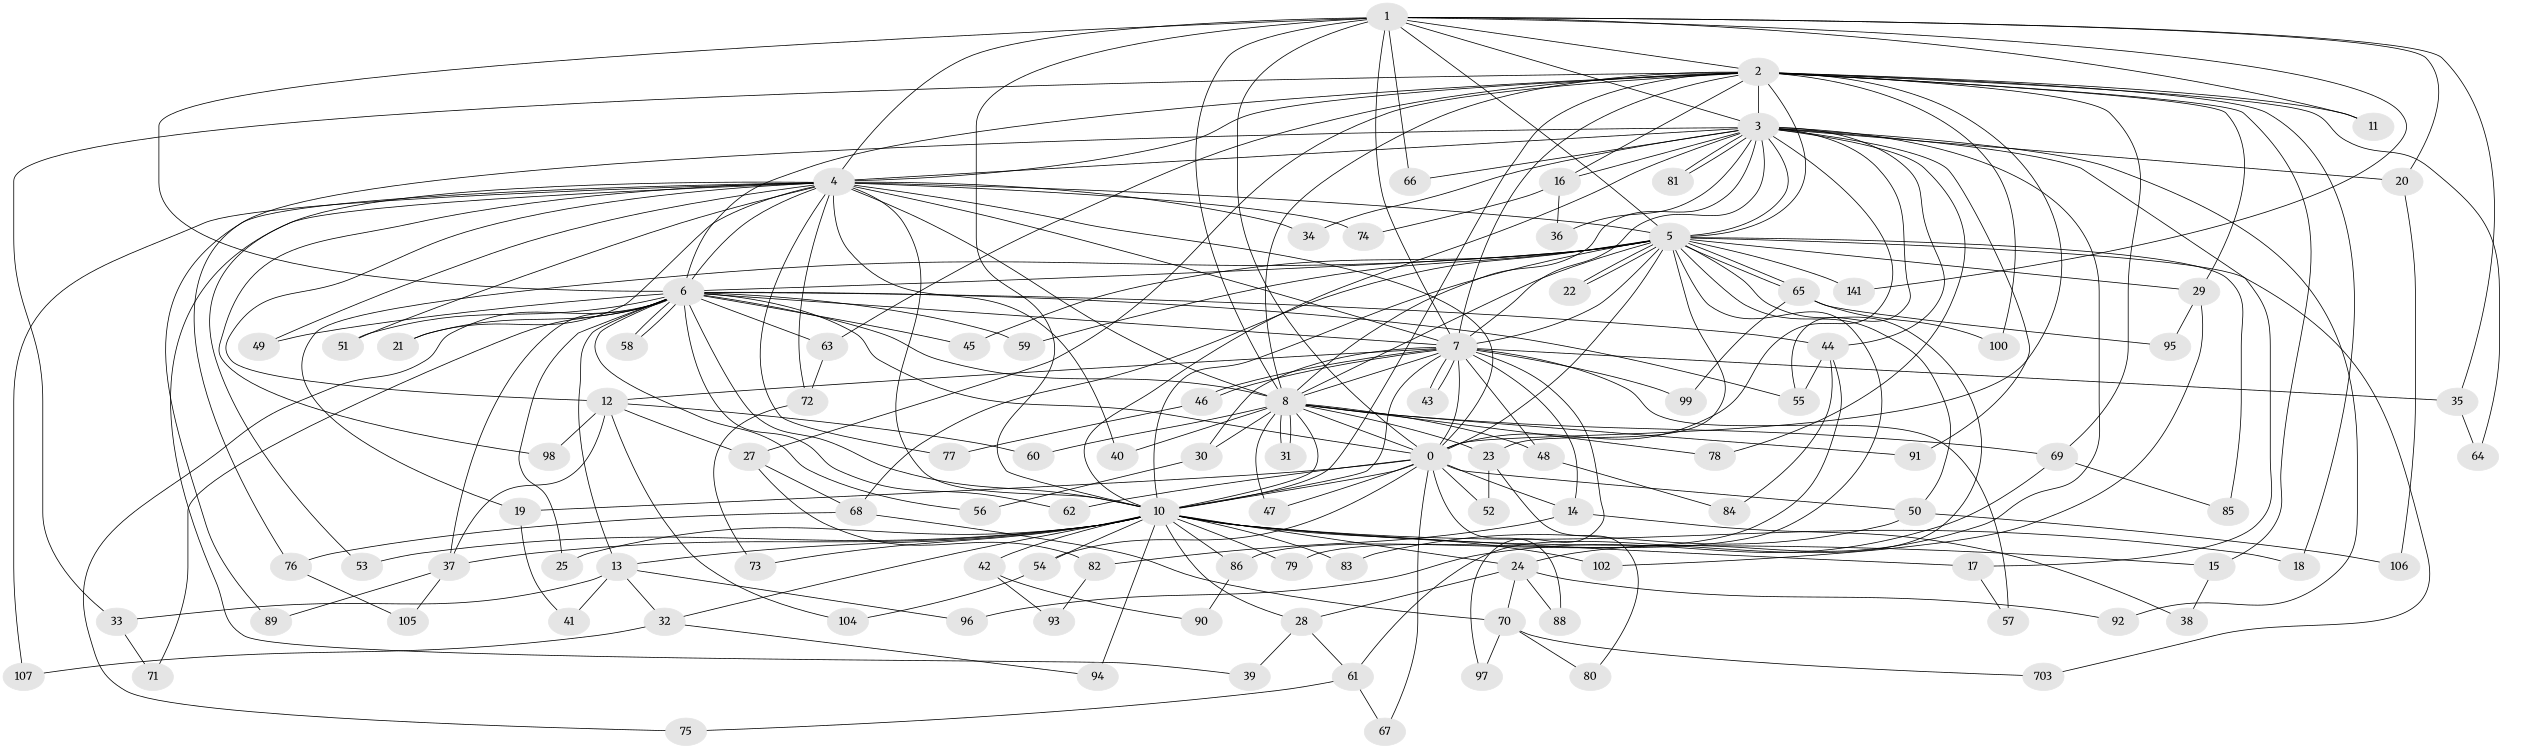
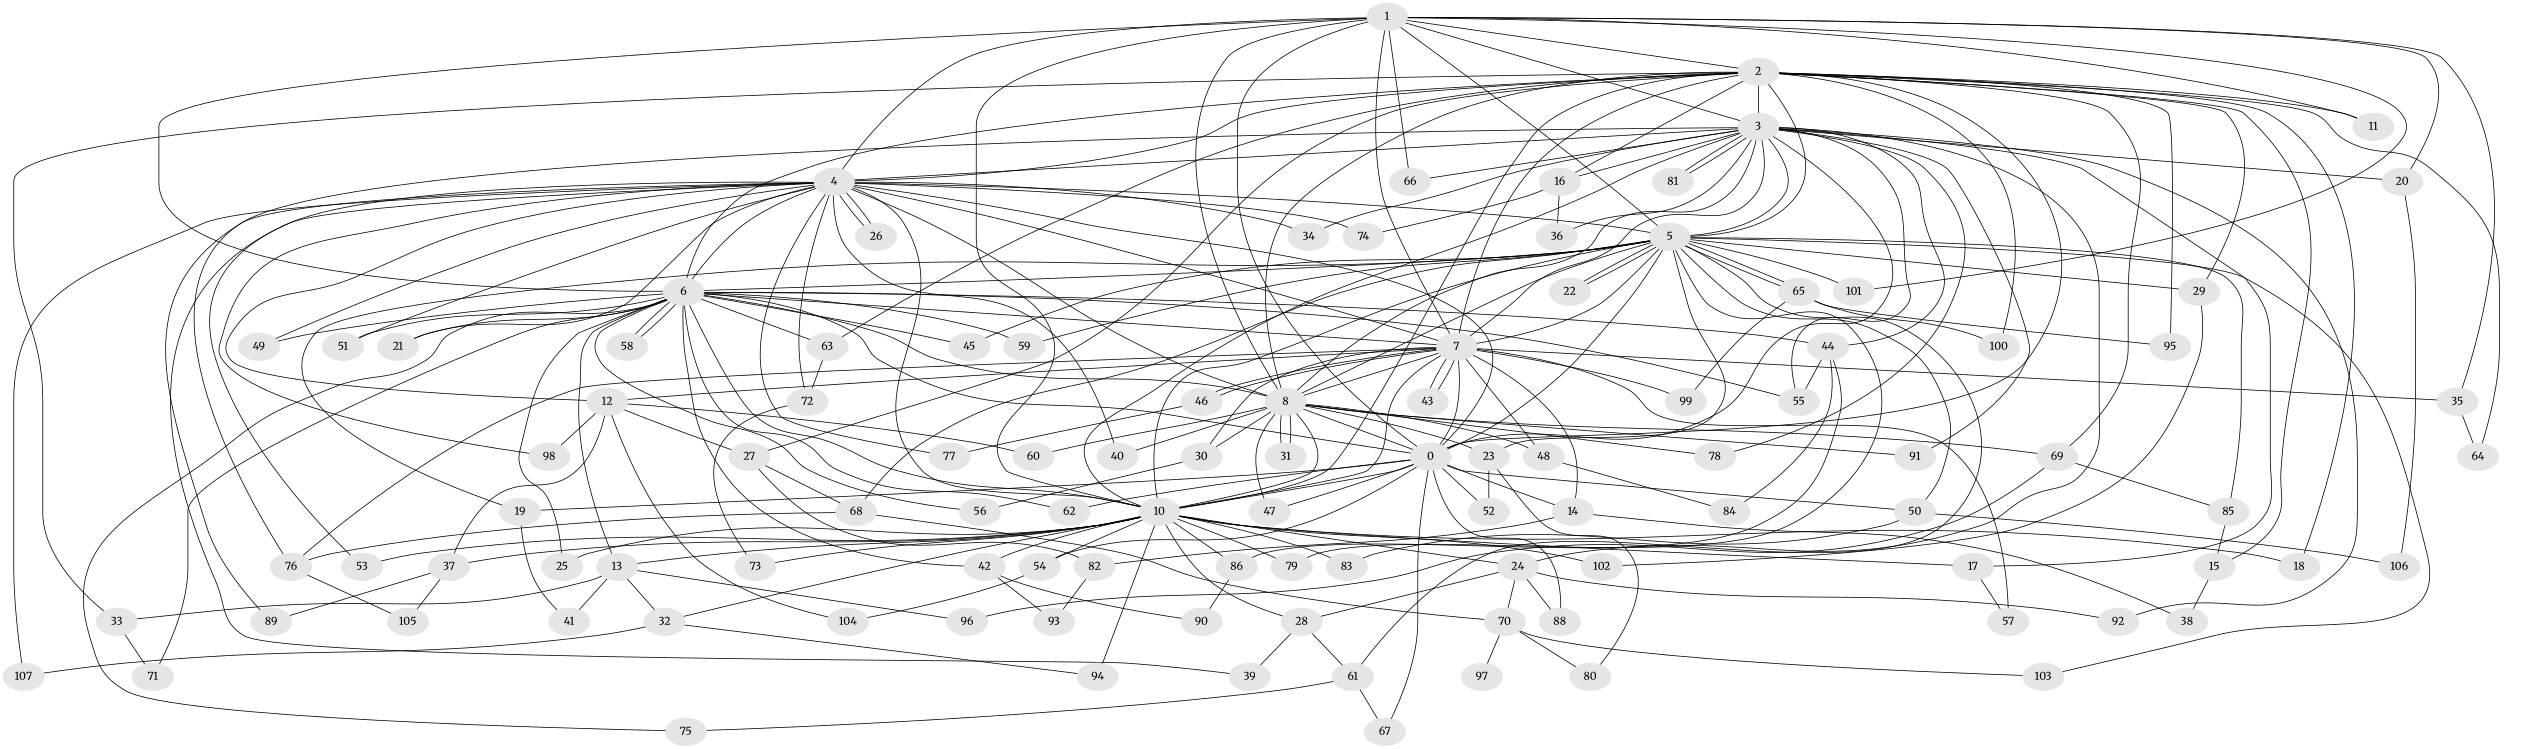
none -> (876, 237)
(1854, 292) -> (1854, 292)
(2185, 319) -> (2159, 109)
(510, 380) -> (755, 505)
(1601, 525) -> (845, 370)
(1940, 551) -> (2222, 535)
(2043, 677) -> (2043, 677)
